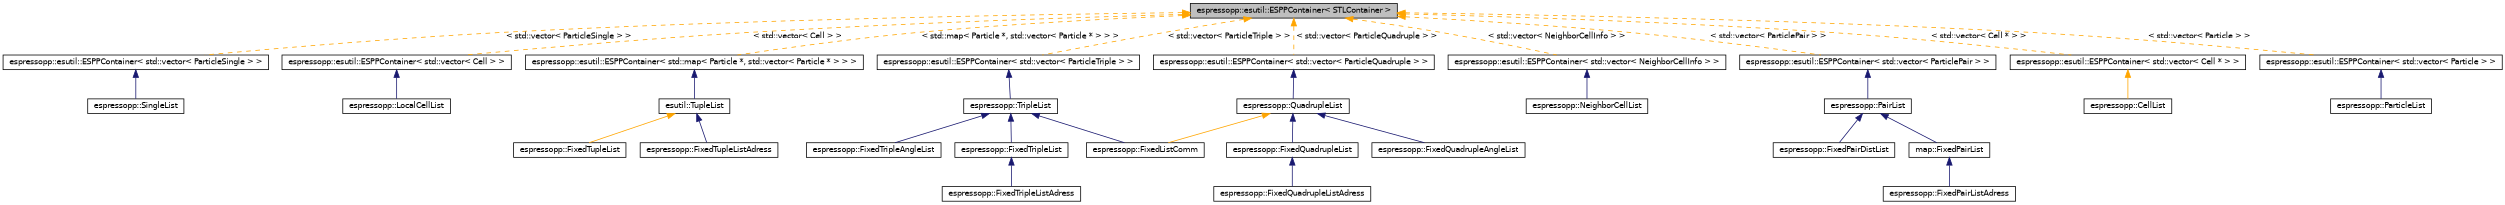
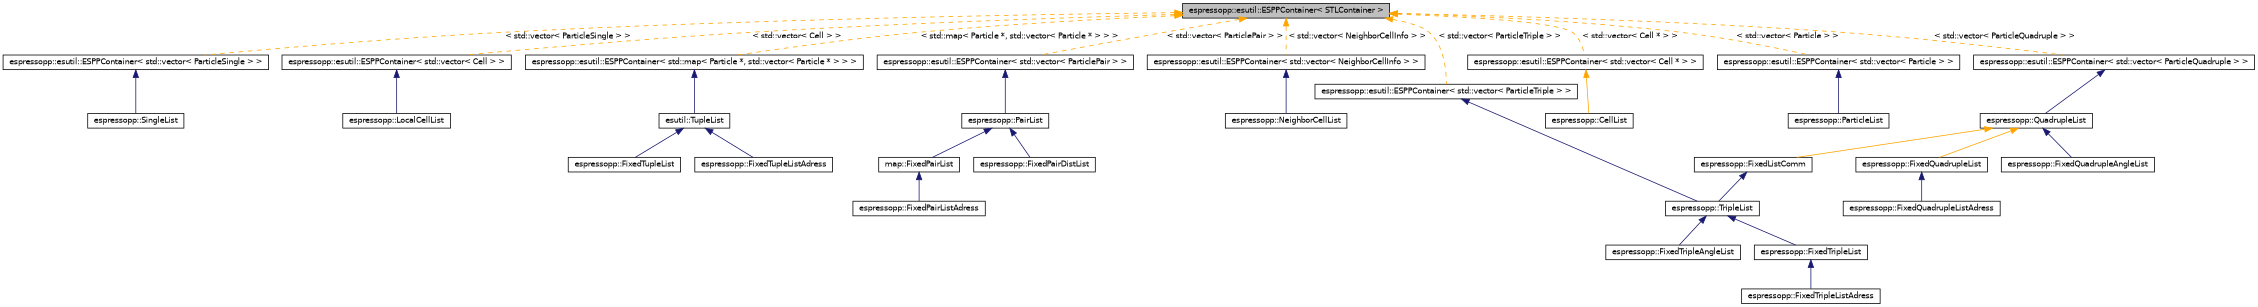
(628, 129) -> (656, 145)
(1082, 129) -> (1730, 189)
(1293, 132) -> (1975, 144)
